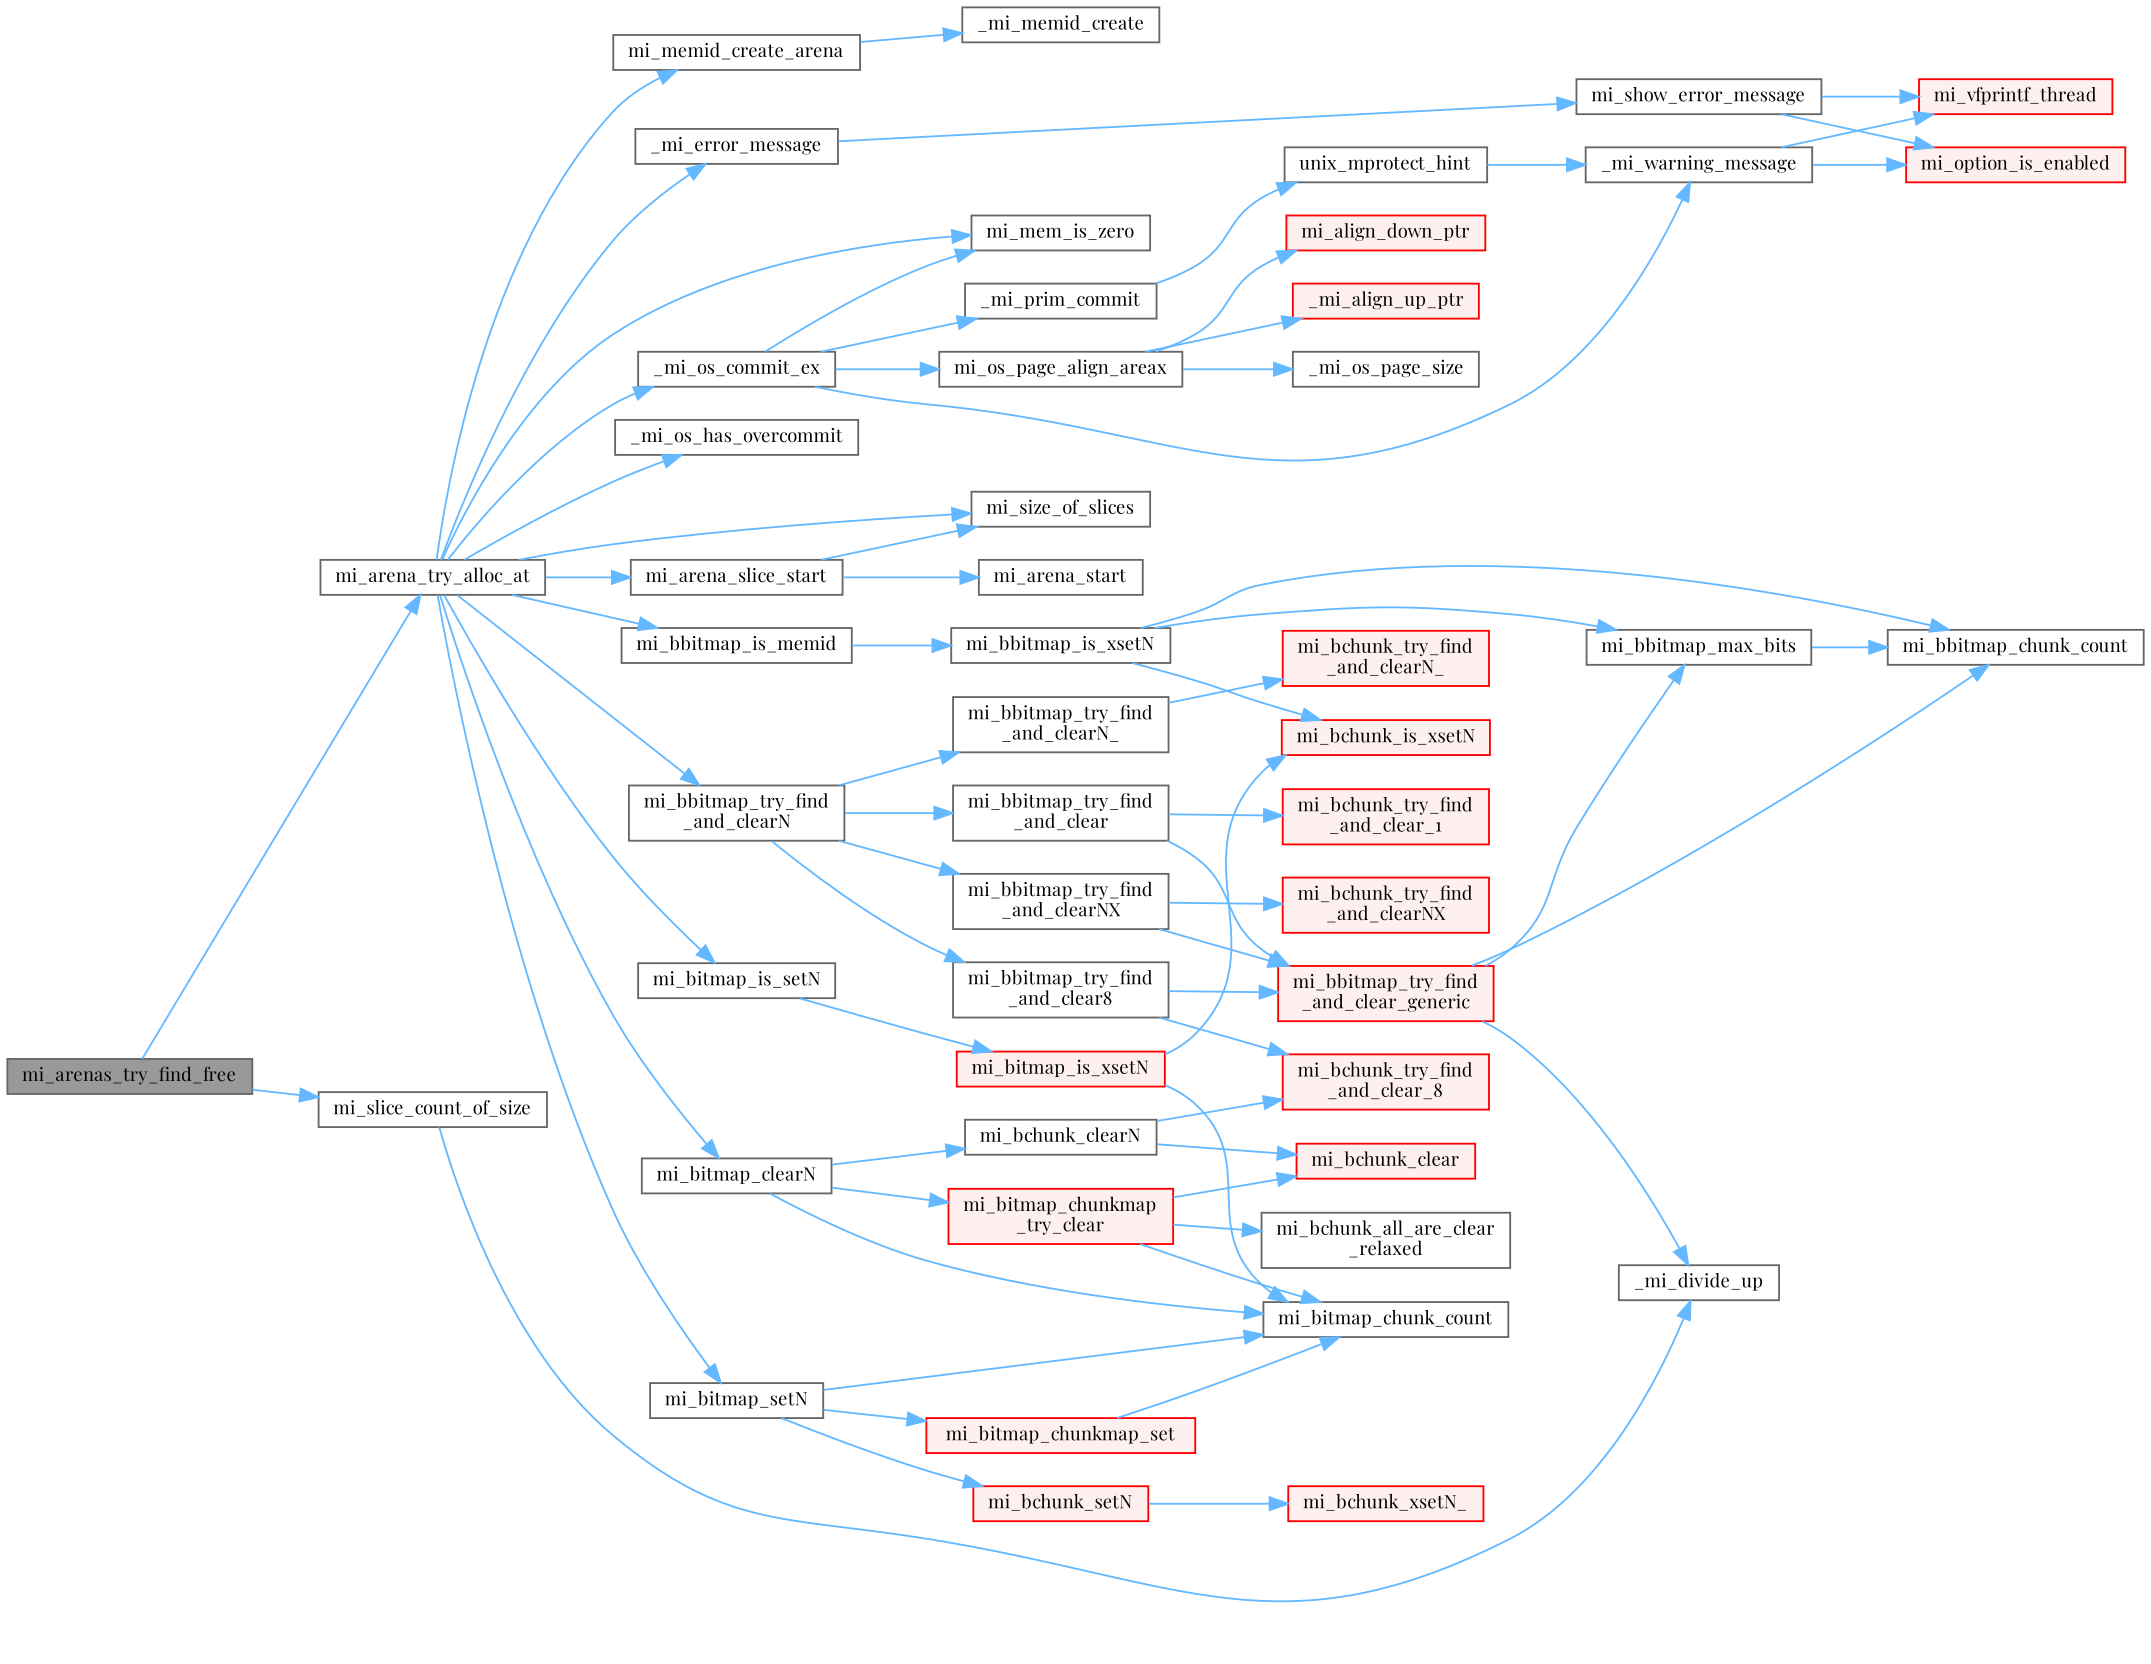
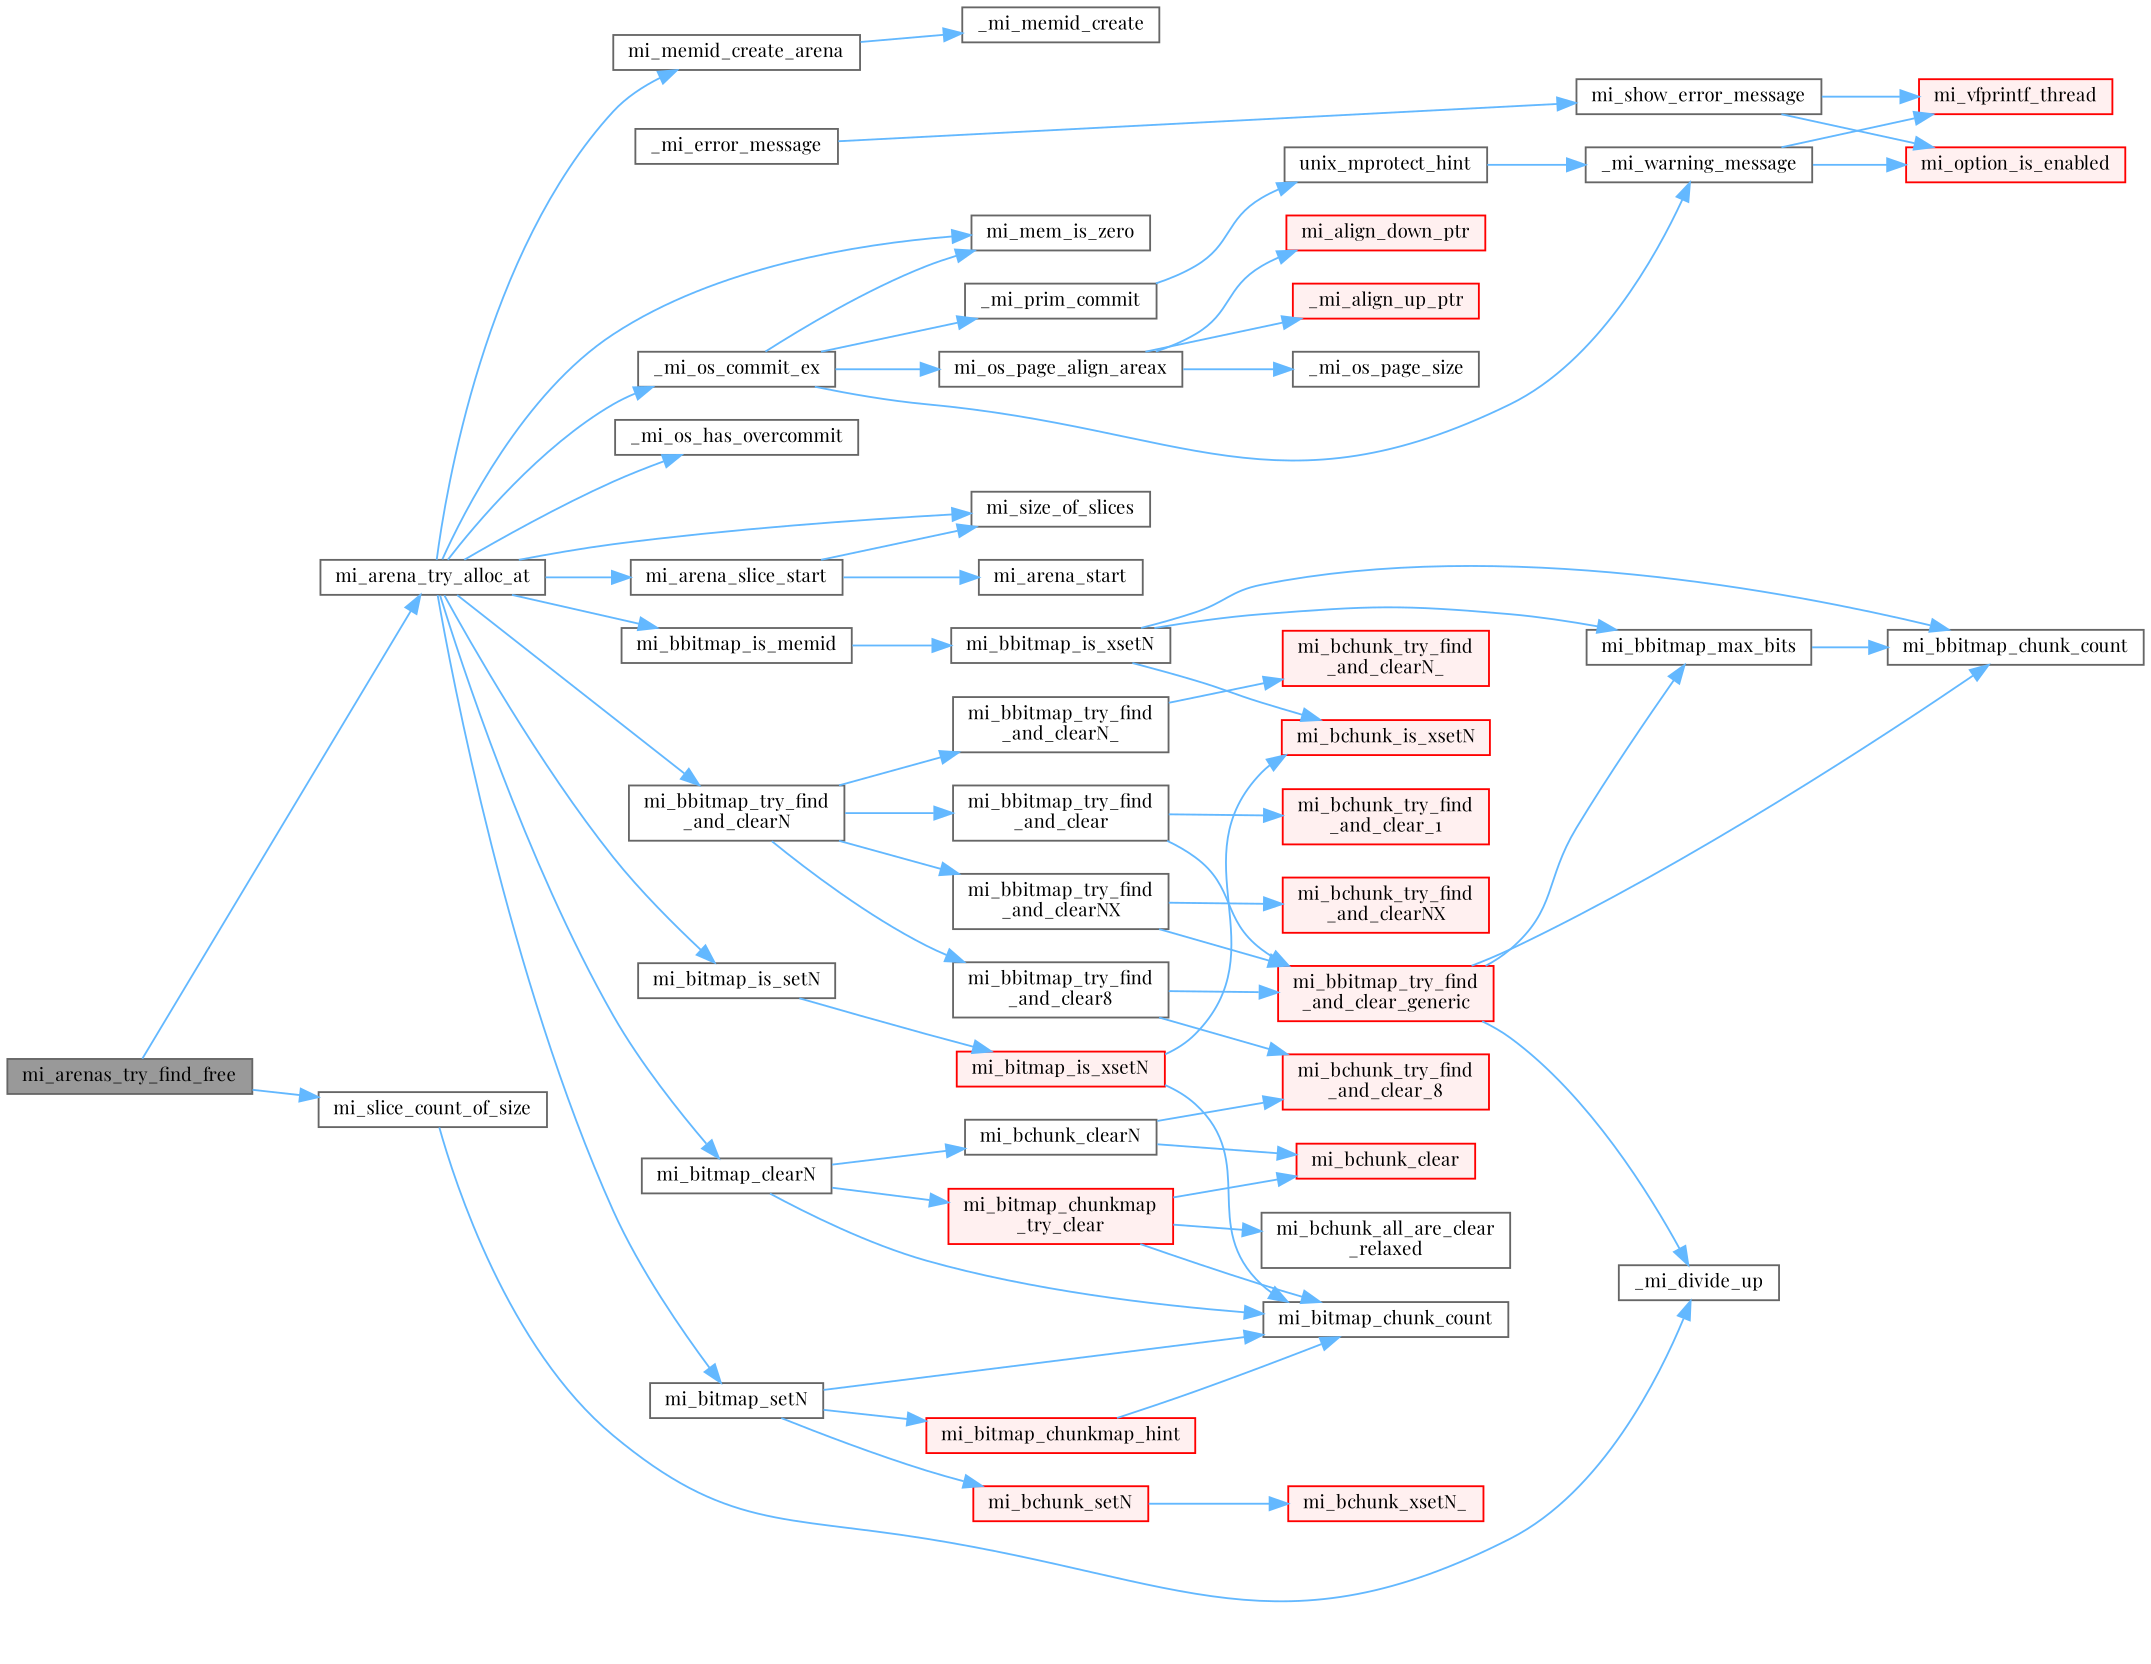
(539, 349) -> none
(1061, 1436) -> (1061, 1436)
